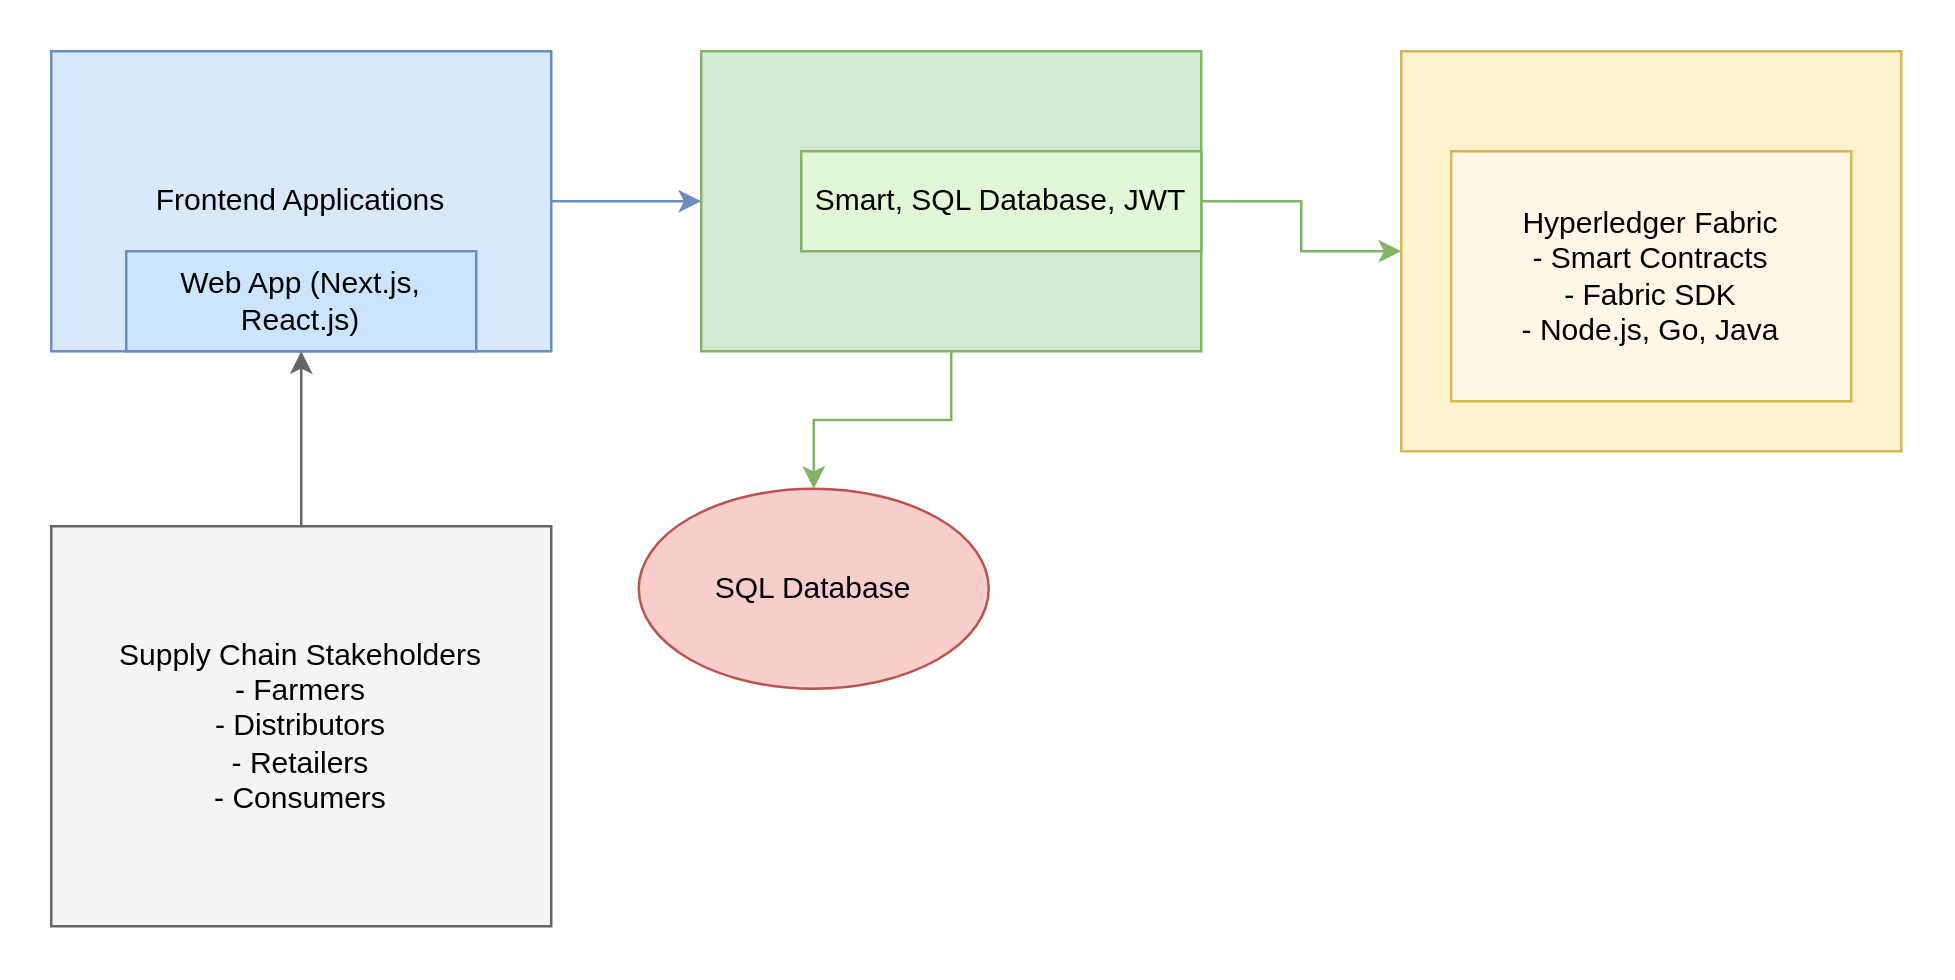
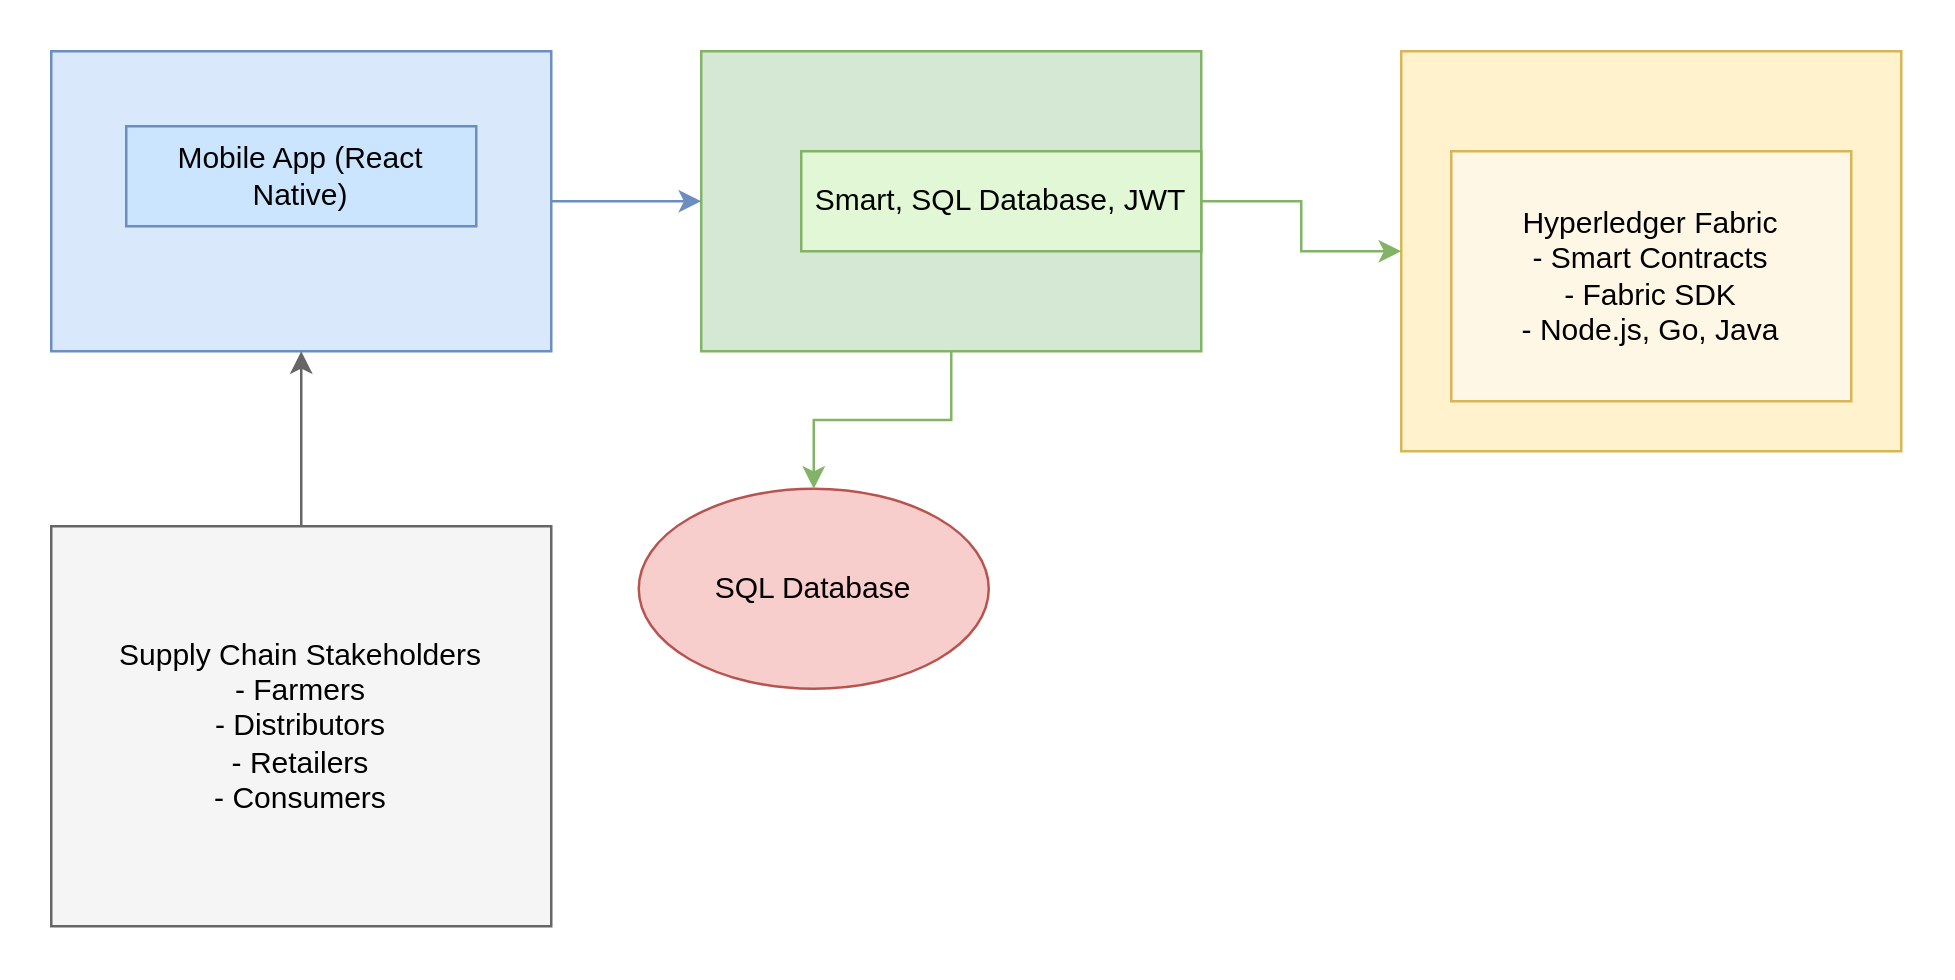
none -> (301, 176)
(301, 301) -> none
